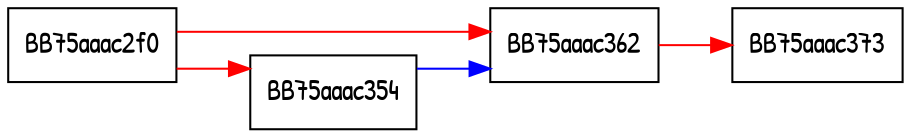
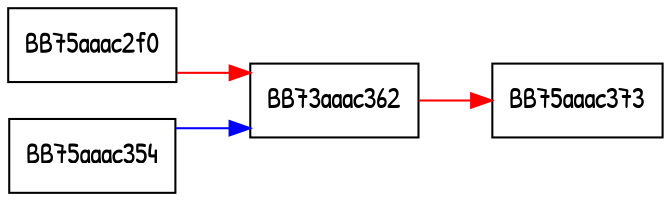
(574, 45) -> (334, 101)
(203, 69) -> none
